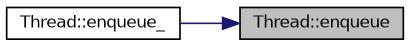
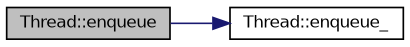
(201, 23) -> (192, 23)
